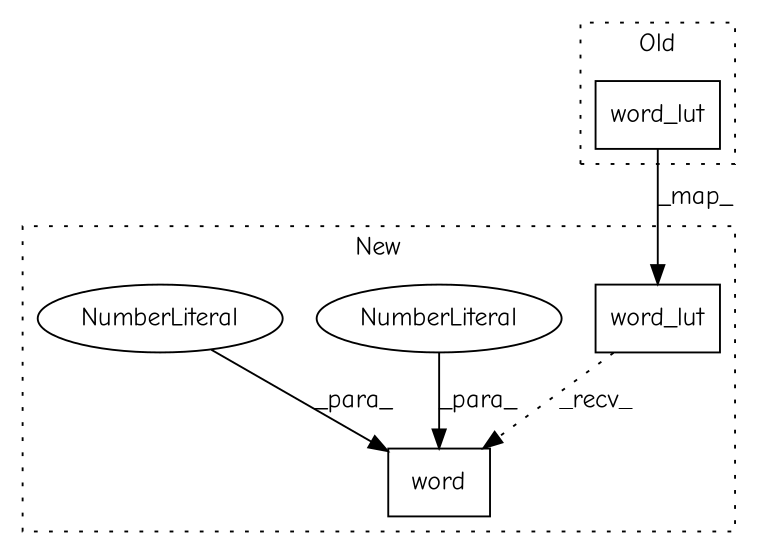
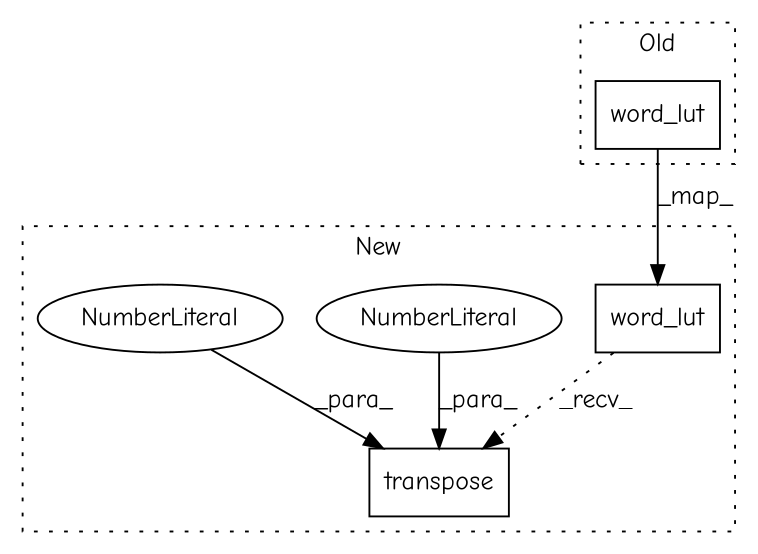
(439, 482) -> (439, 482)
